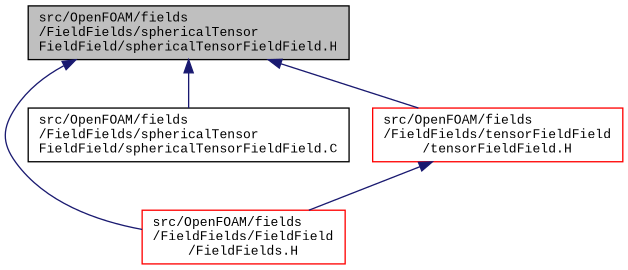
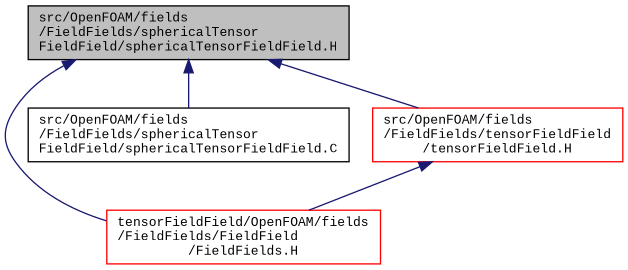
(244, 237) -> (244, 237)
